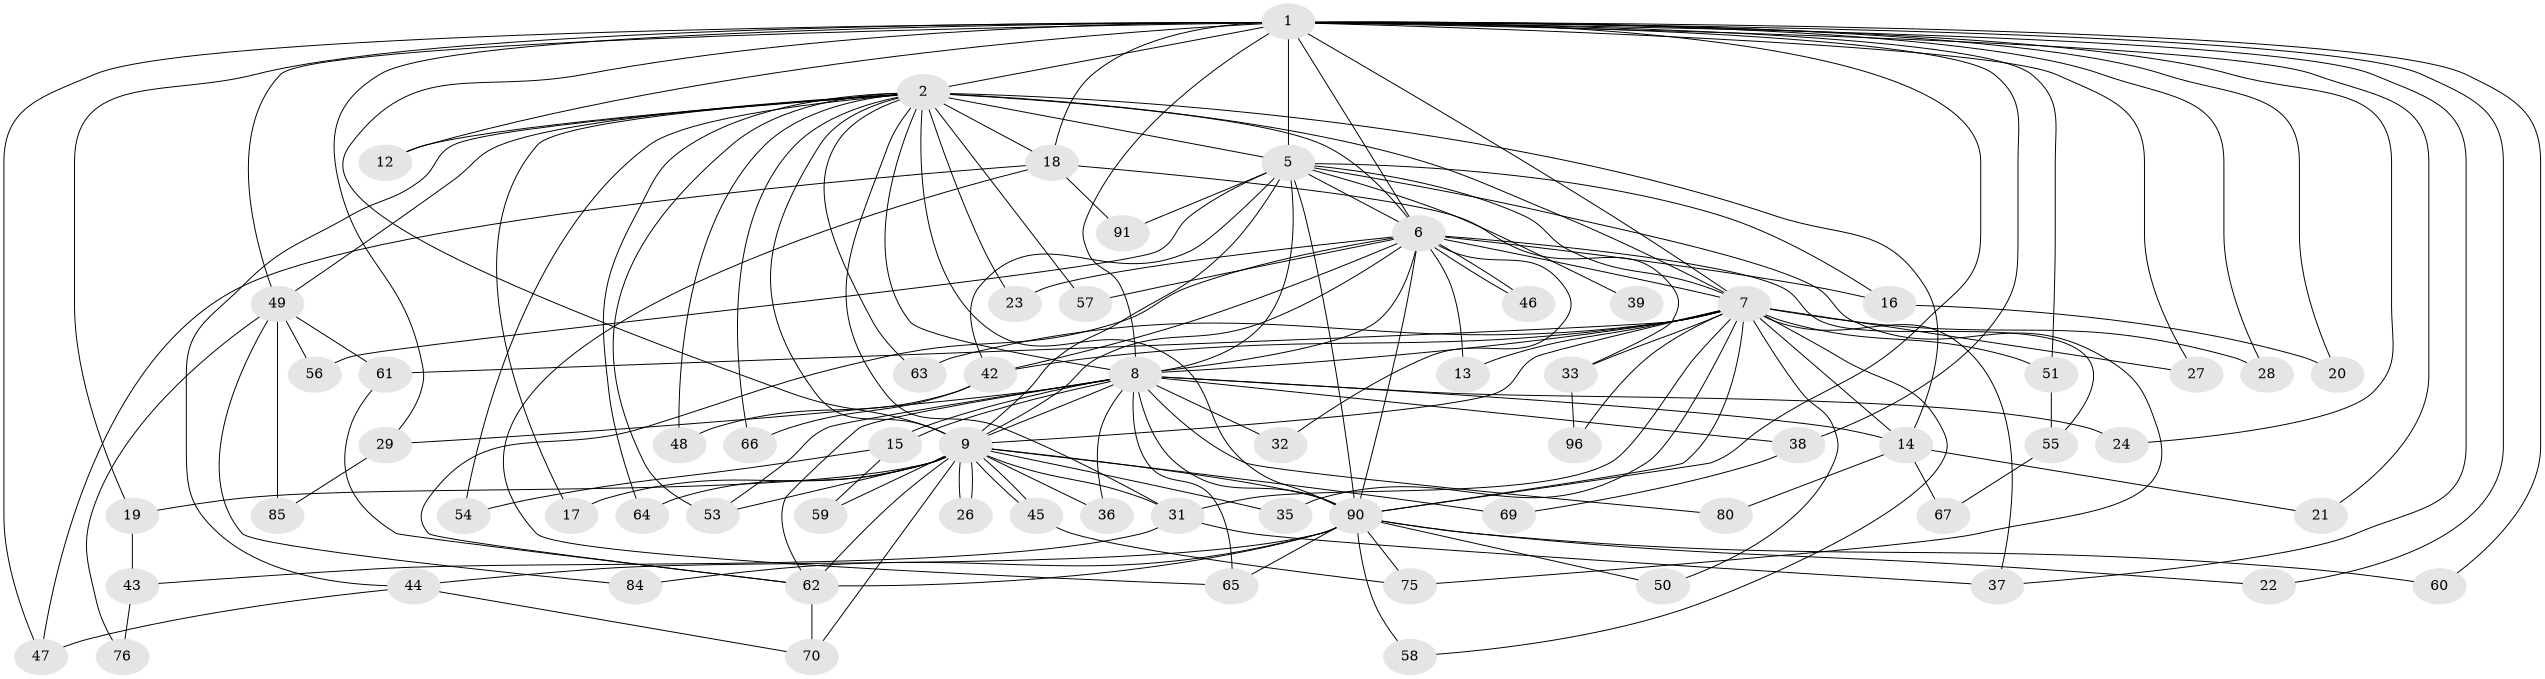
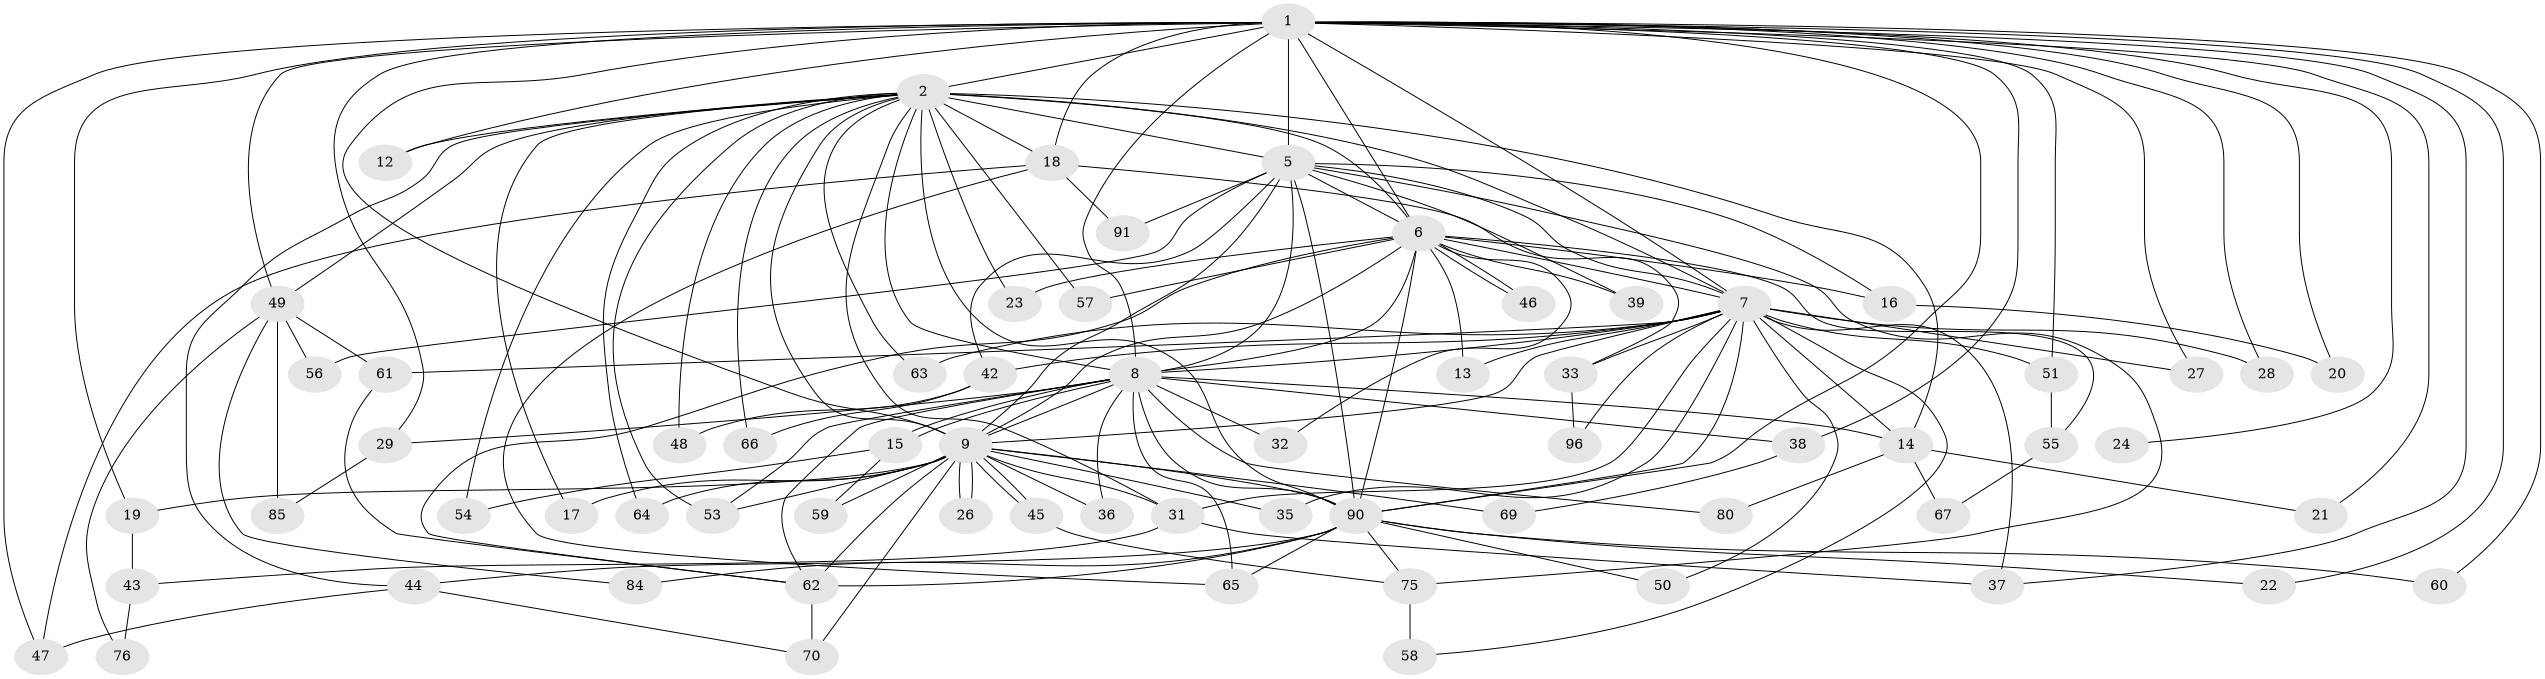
(1209, 315) -> (1528, 269)
(1633, 397) -> none
(1370, 590) -> (1410, 622)
